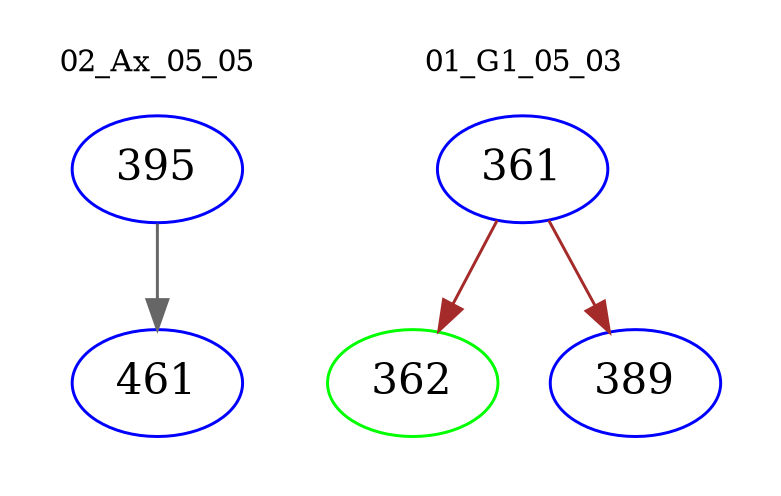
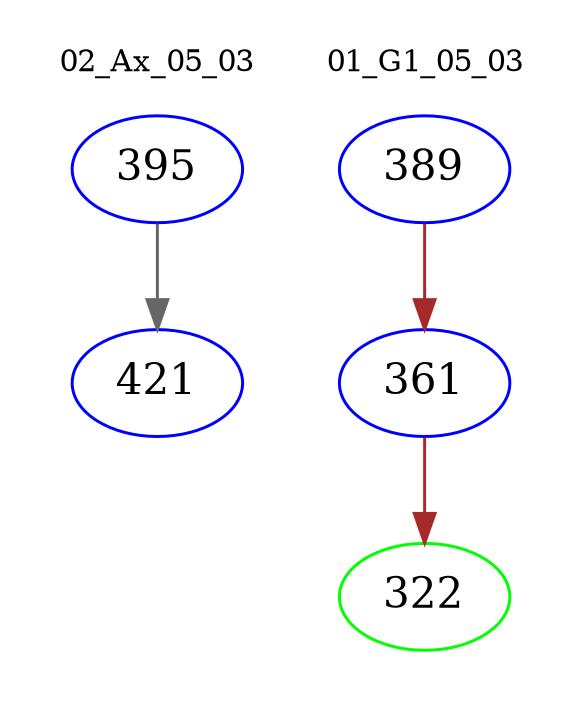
(157, 64) -> (157, 64)
(572, 263) -> (425, 262)
(157, 383) -> (157, 383)
(413, 383) -> (425, 597)
